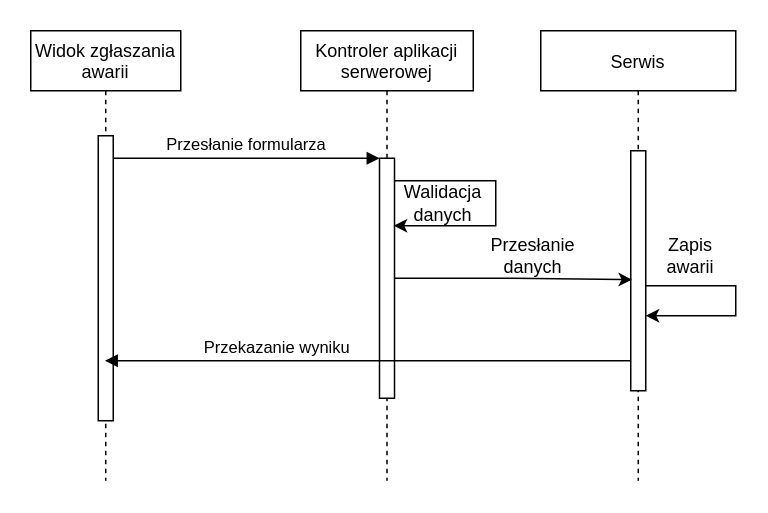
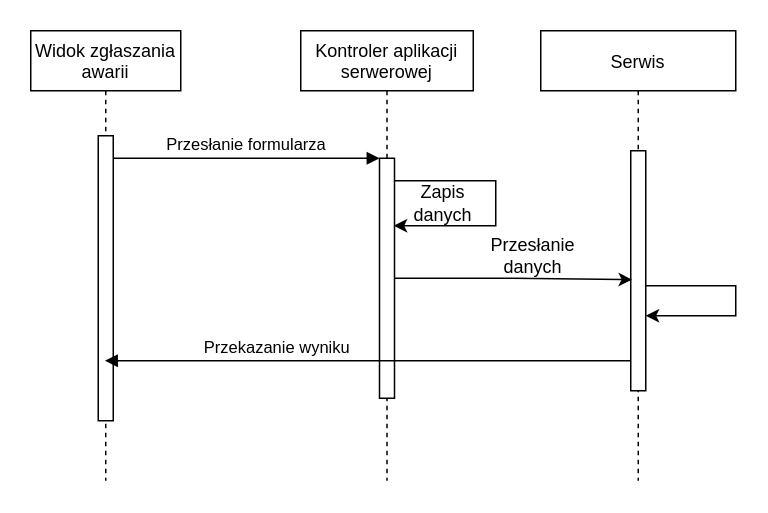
(443, 203) -> (443, 203)
(691, 256) -> none
